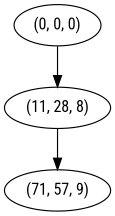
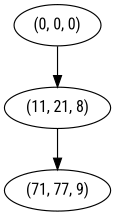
(58, 108) -> (58, 108)
(58, 190) -> (58, 190)
